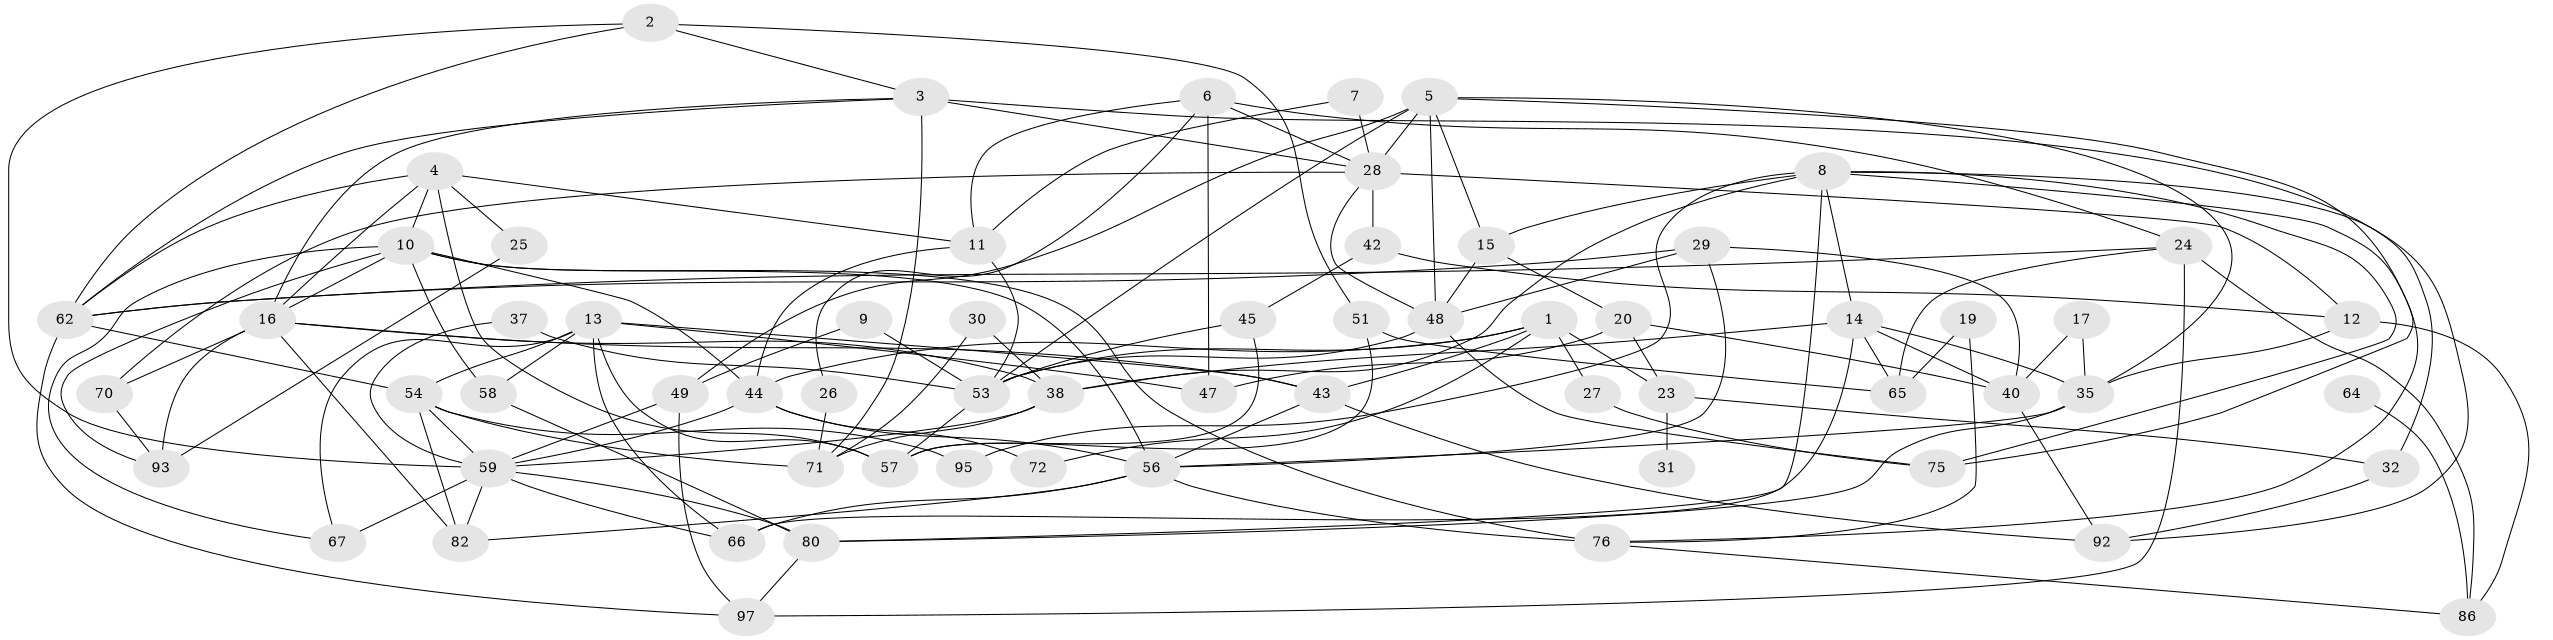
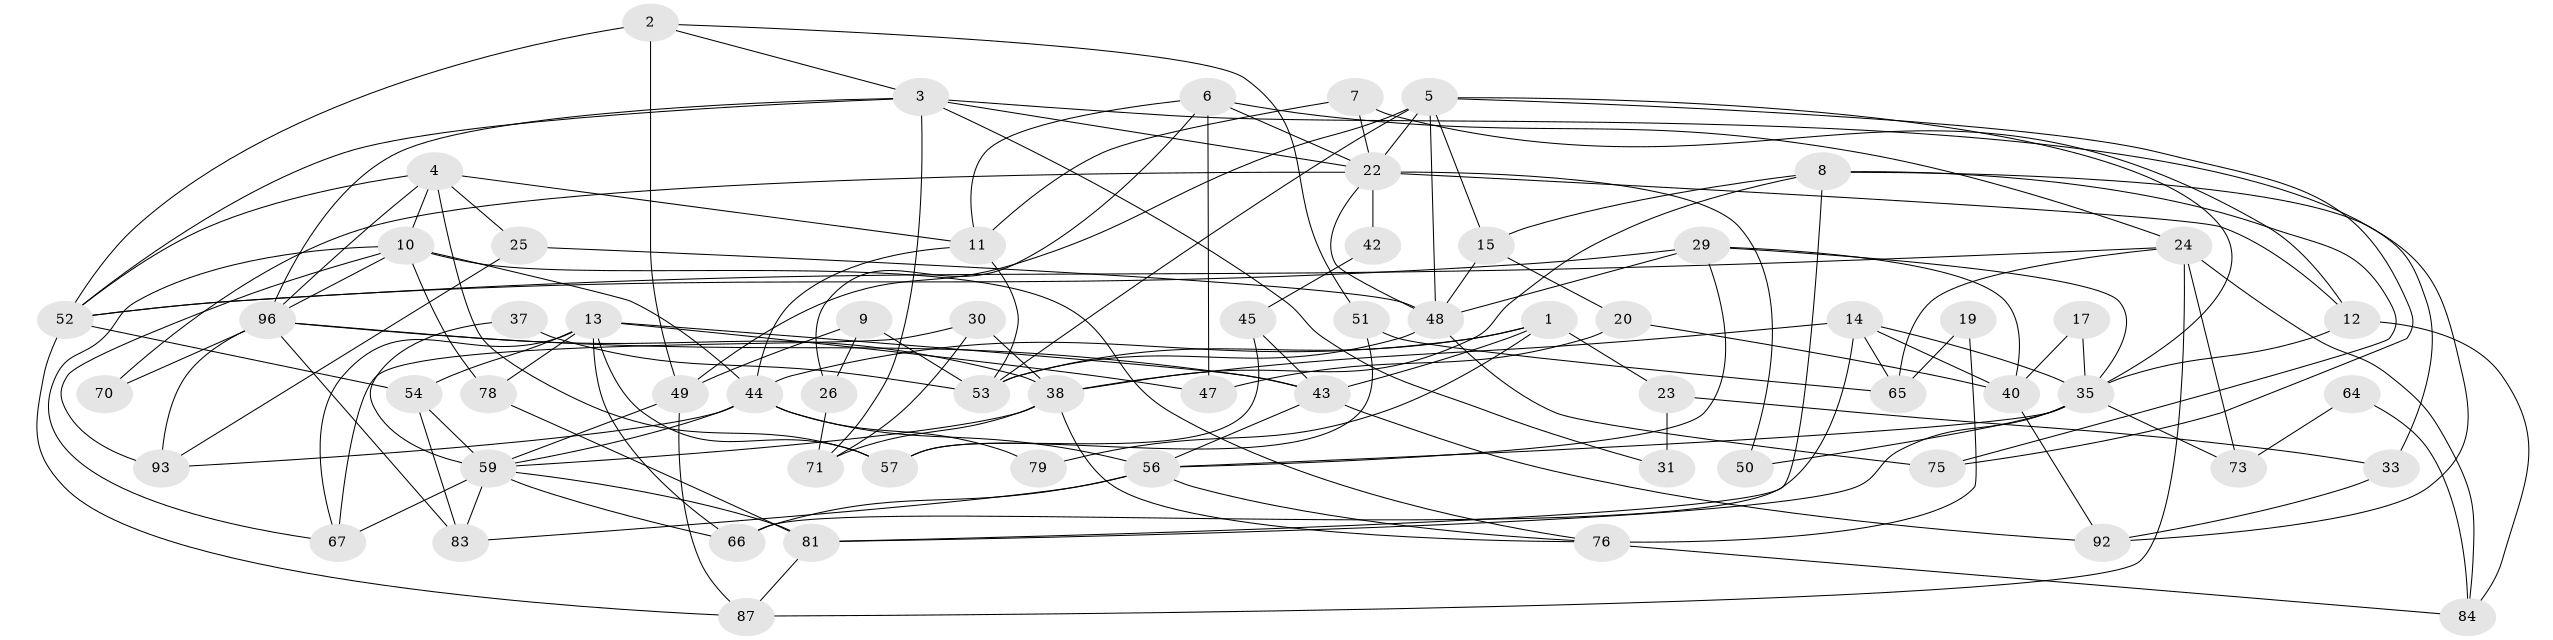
(1373, 171) -> (1373, 171)
(9, 175) -> (651, 210)
(1839, 245) -> none
none -> (961, 267)
none -> (1969, 268)
(981, 291) -> none
(1861, 292) -> (1806, 137)
none -> (1300, 315)
(65, 320) -> (65, 320)
(268, 320) -> (268, 320)
(1100, 352) -> (1285, 357)
none -> (476, 355)
none -> (847, 357)
(1645, 357) -> none
(489, 394) -> (489, 394)
(1593, 394) -> none
(131, 428) -> (477, 446)
(936, 431) -> none
(2363, 438) -> (1379, 535)
(610, 447) -> none
(964, 469) -> none
(1039, 469) -> (1039, 469)
none -> (1745, 469)
none -> (2239, 469)
(2391, 469) -> (2391, 469)
(461, 543) -> (461, 543)
(812, 543) -> (812, 543)
(747, 617) -> (747, 617)
(2468, 617) -> (2468, 617)
